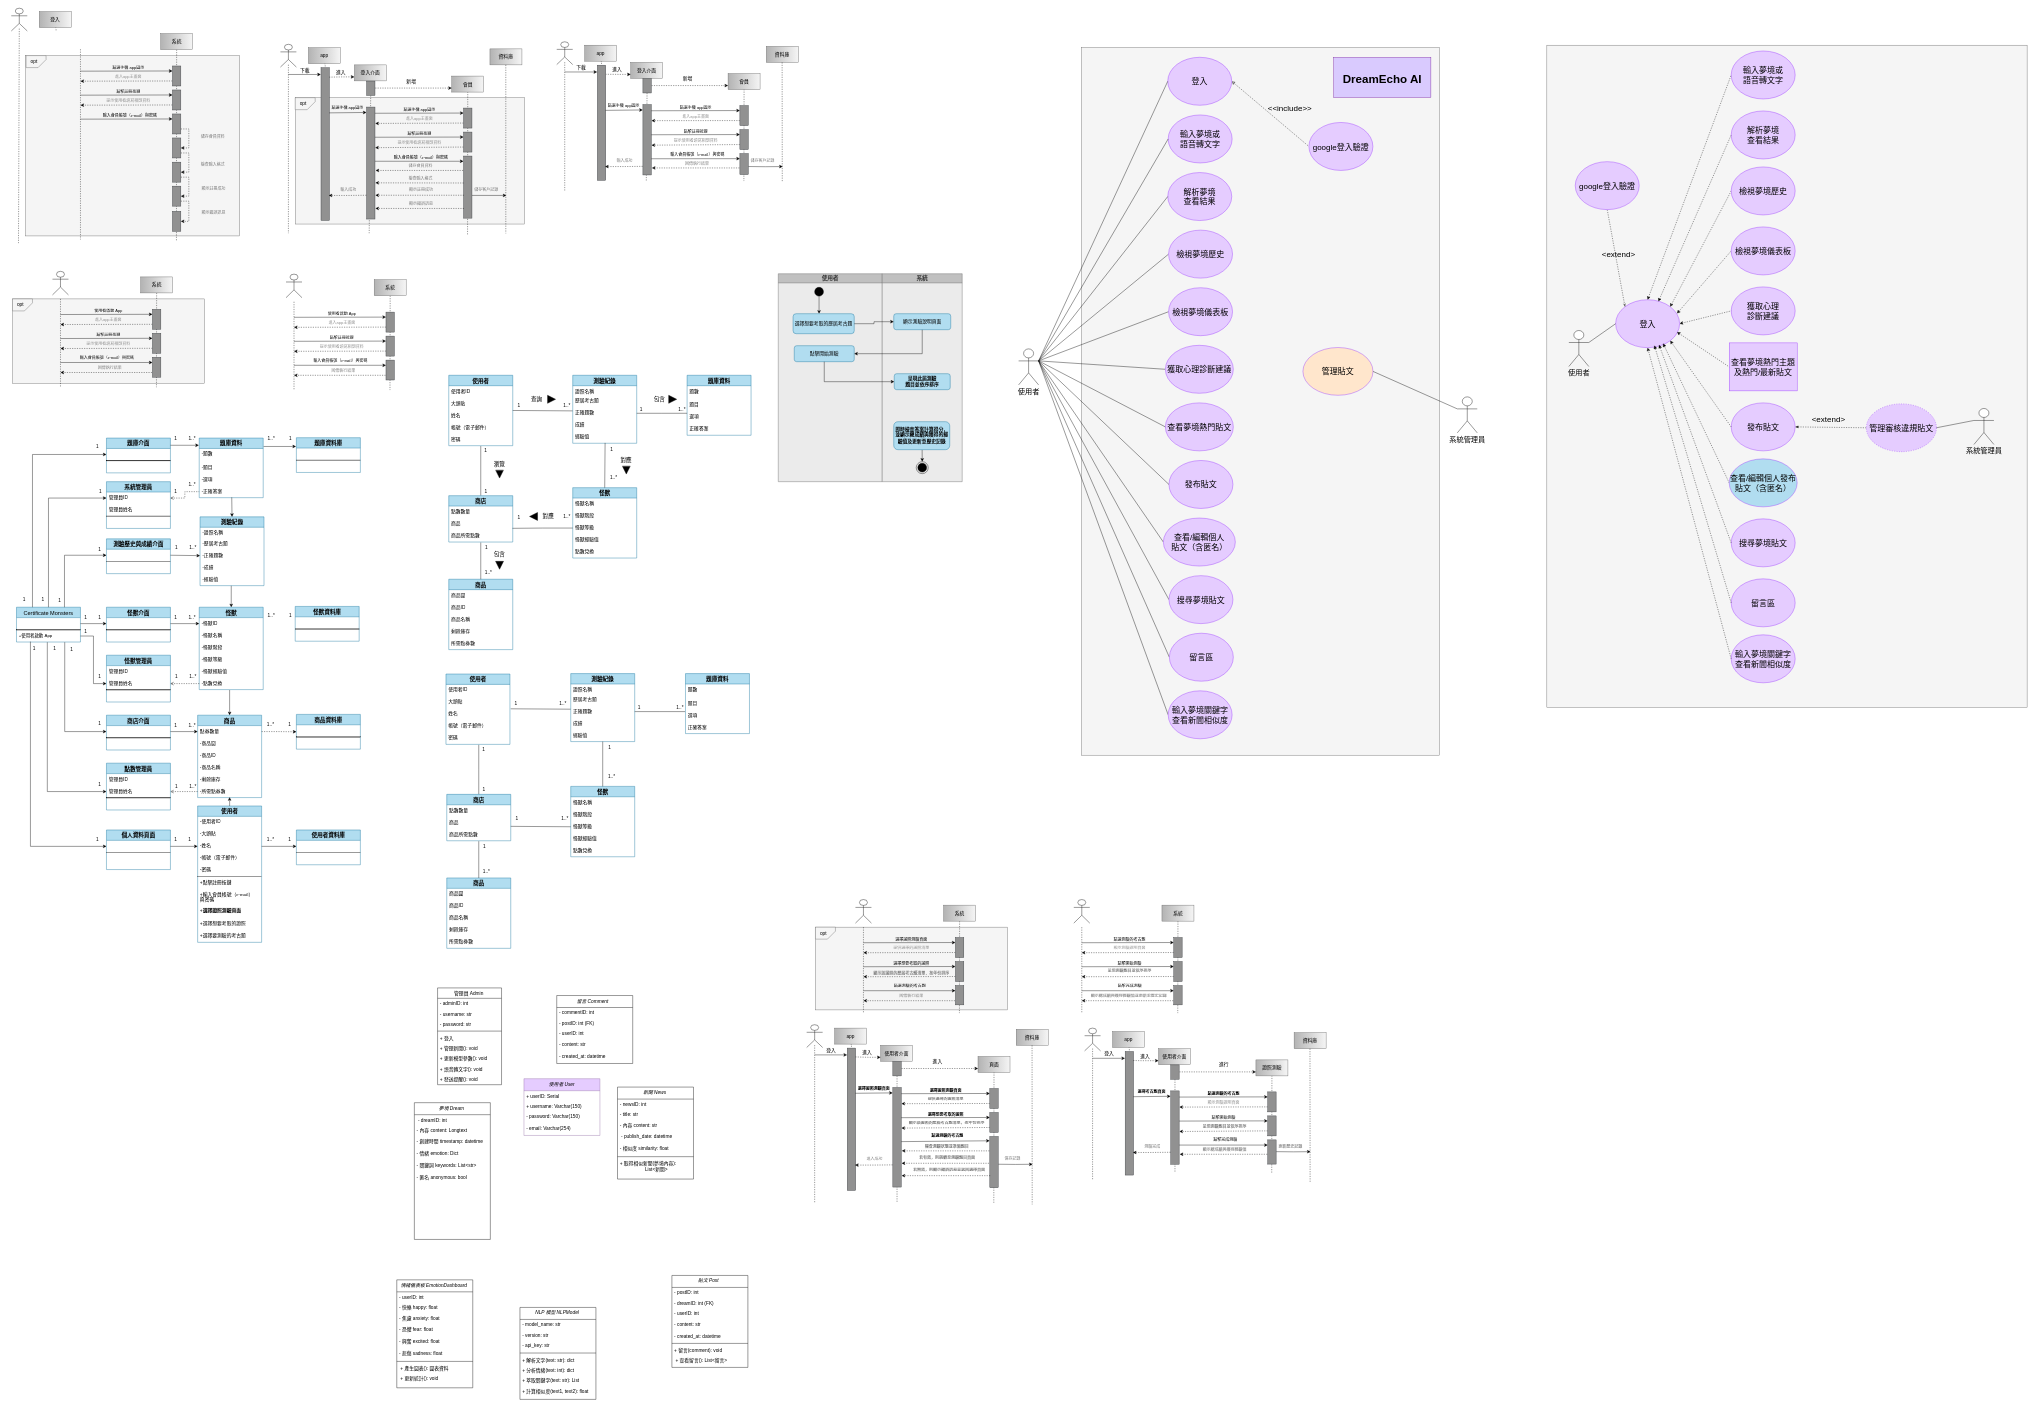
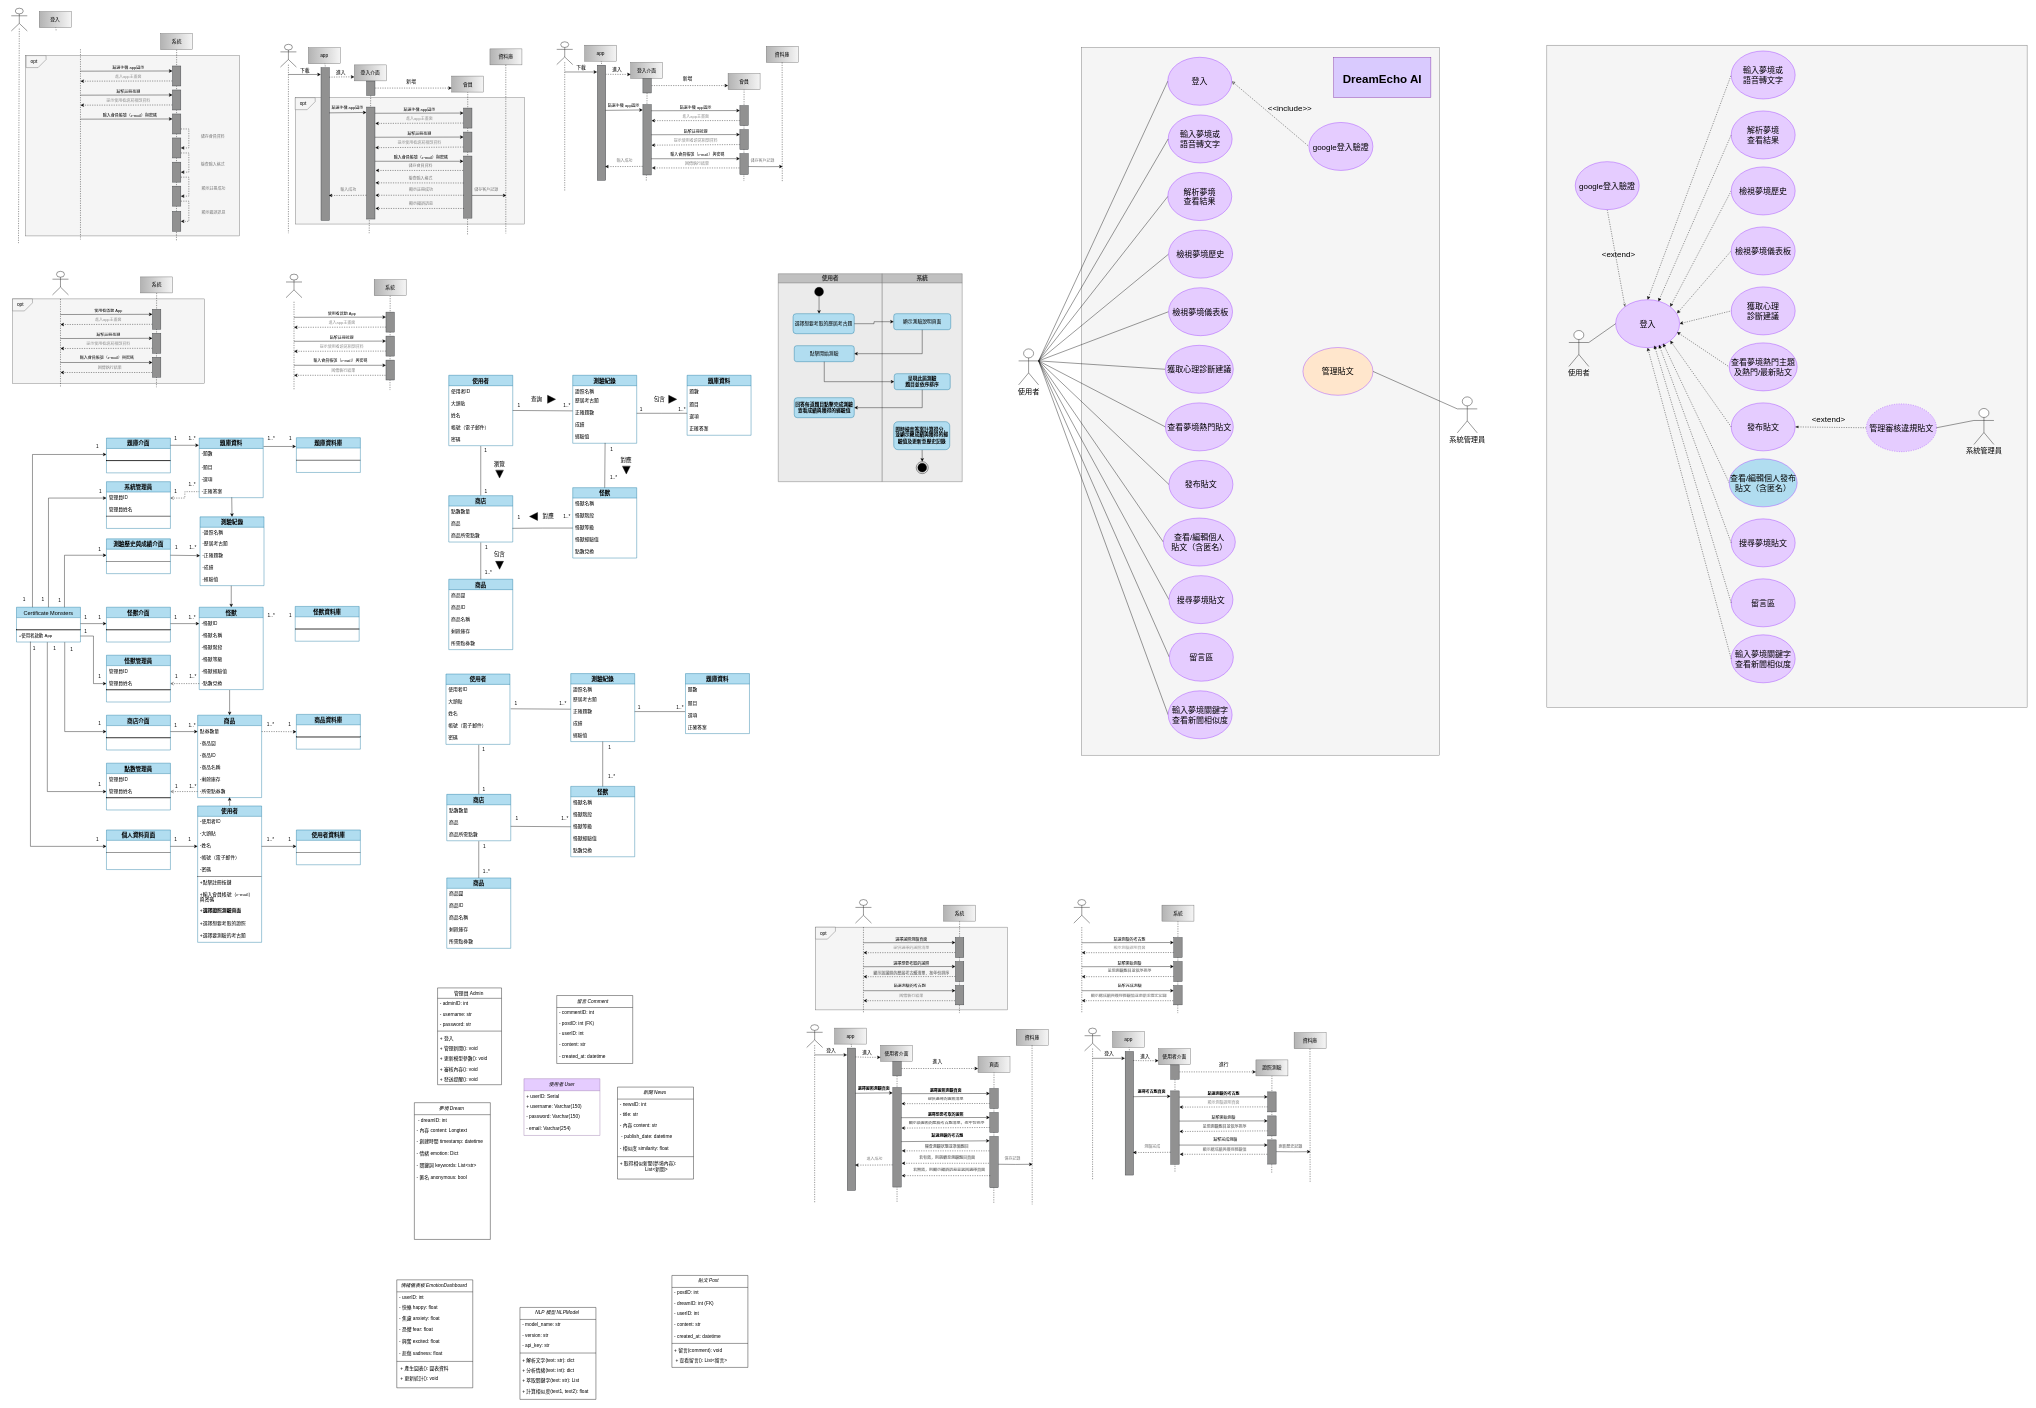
(1763, 367) -> (1763, 367)
none -> (824, 408)
none -> (858, 408)
(463, 1070) -> (460, 1070)
